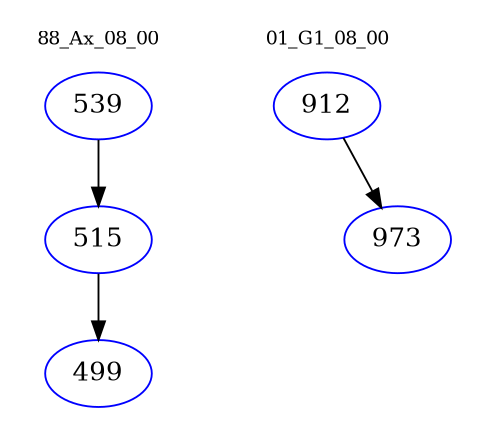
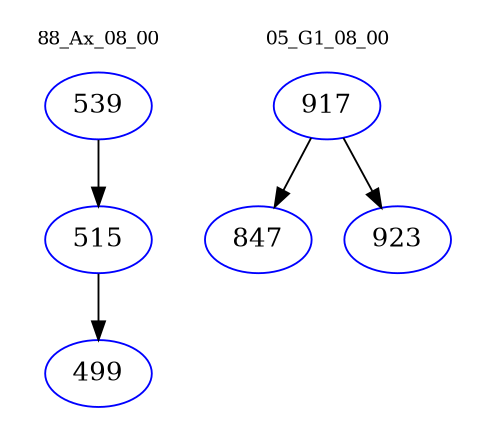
(328, 40) -> (328, 40)
(327, 106) -> (327, 106)
none -> (258, 240)
(398, 240) -> (398, 240)
